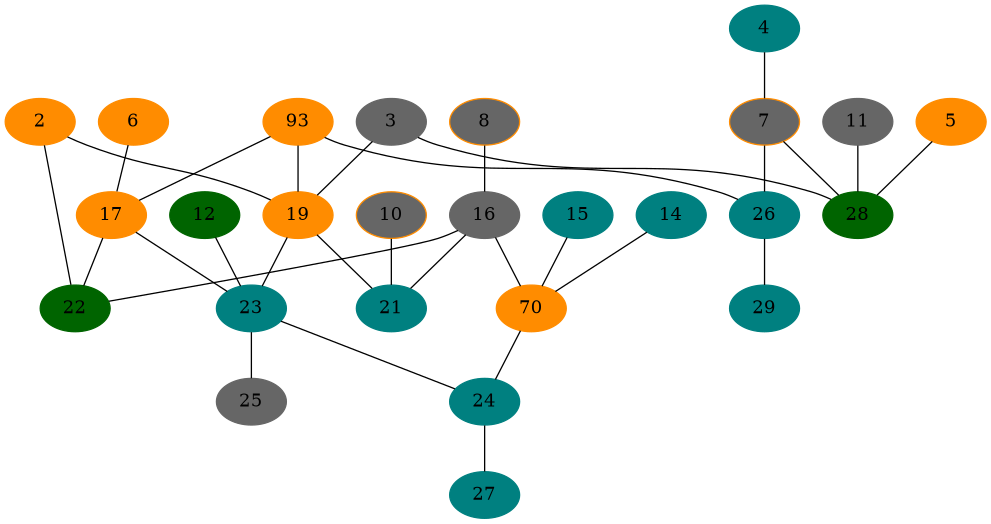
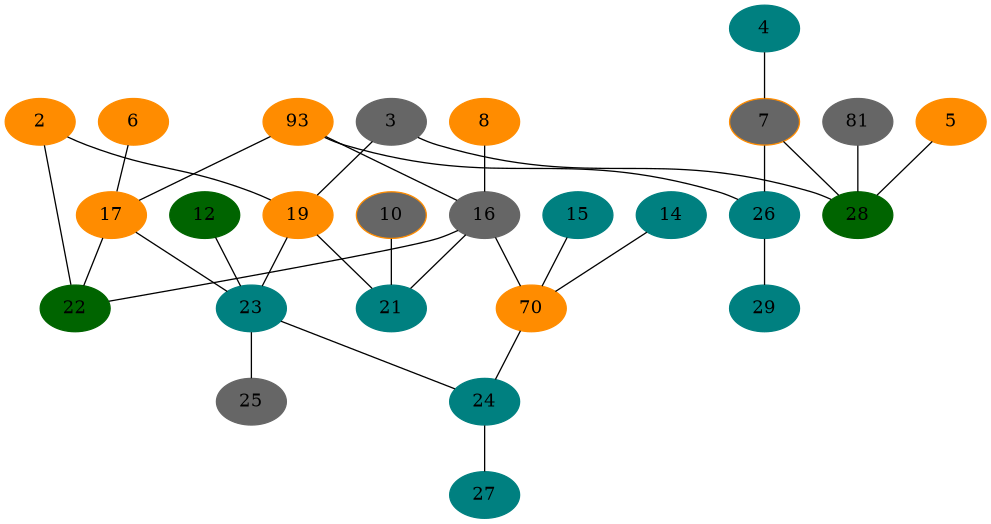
(485, 122) -> (485, 122)
(858, 122) -> (858, 122)
(298, 169) -> (391, 168)
